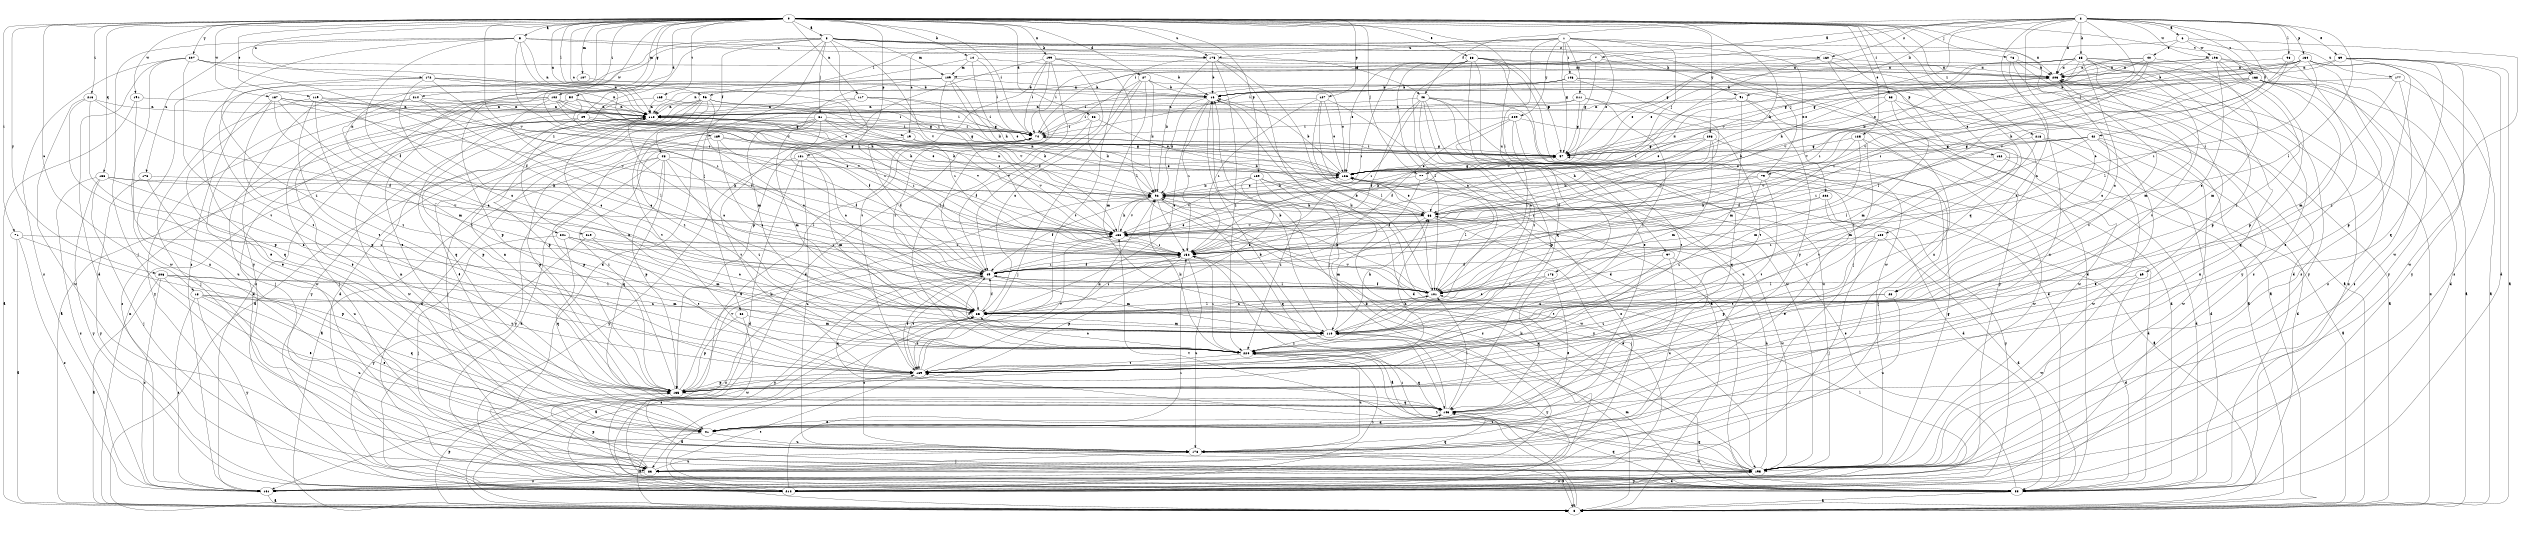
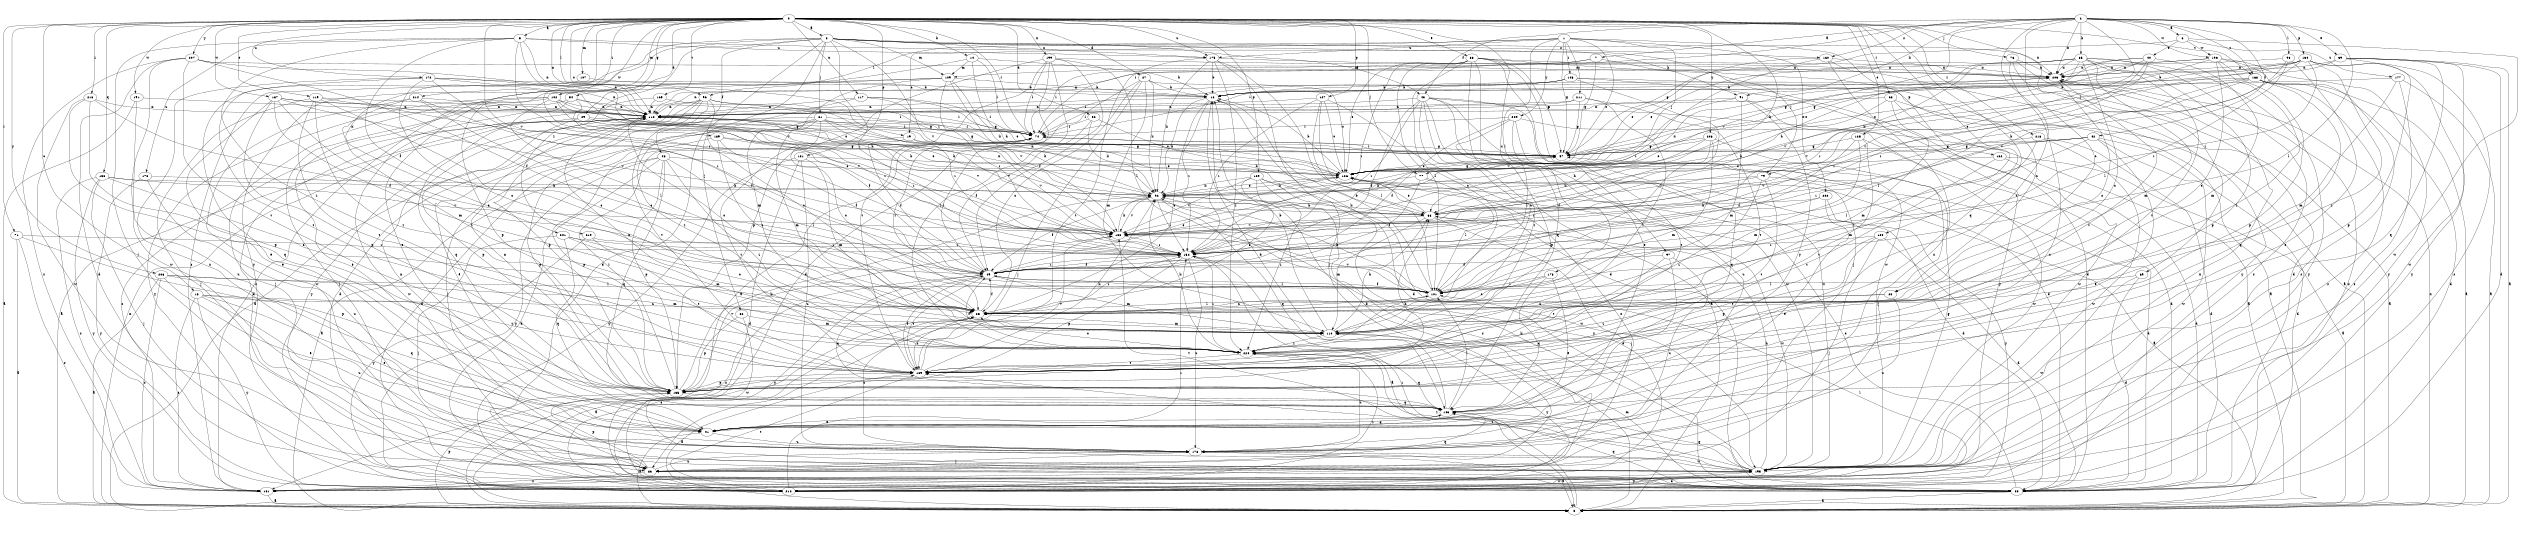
(1044, 48) -> (1044, 48)
